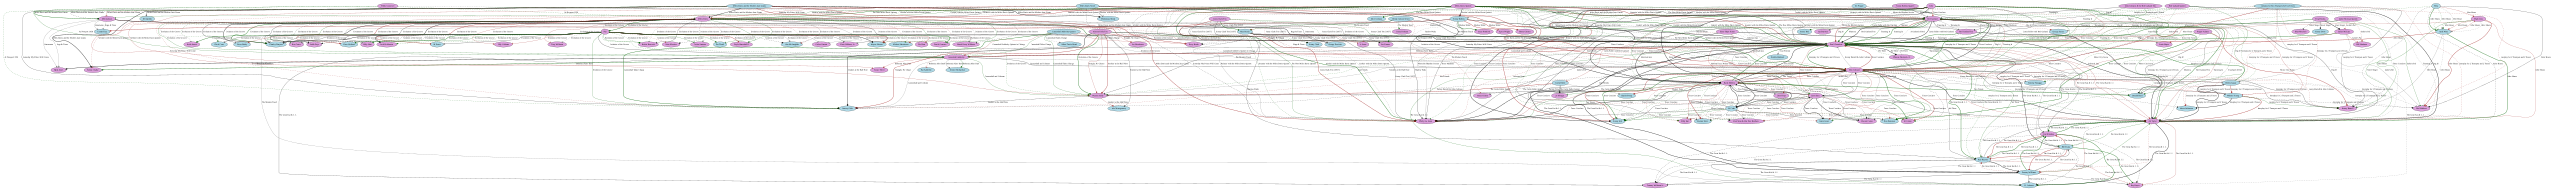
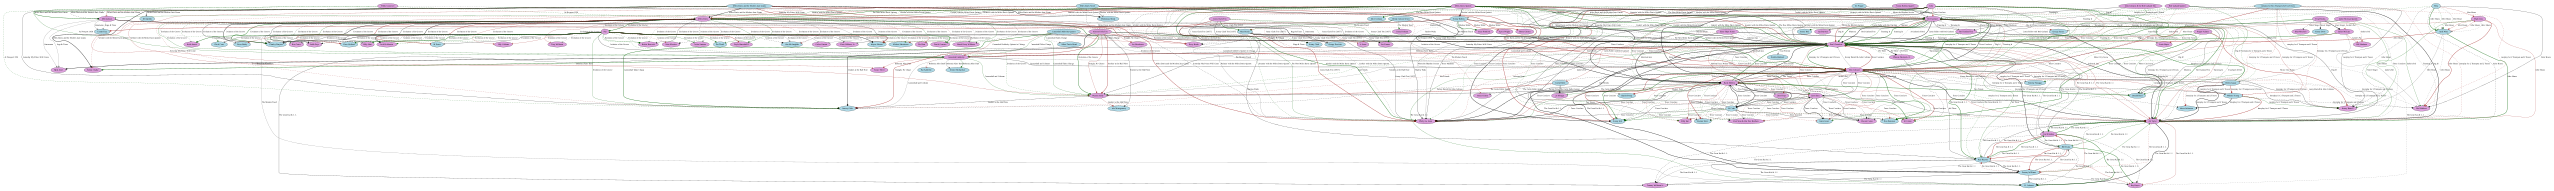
(2024, 151) -> none
